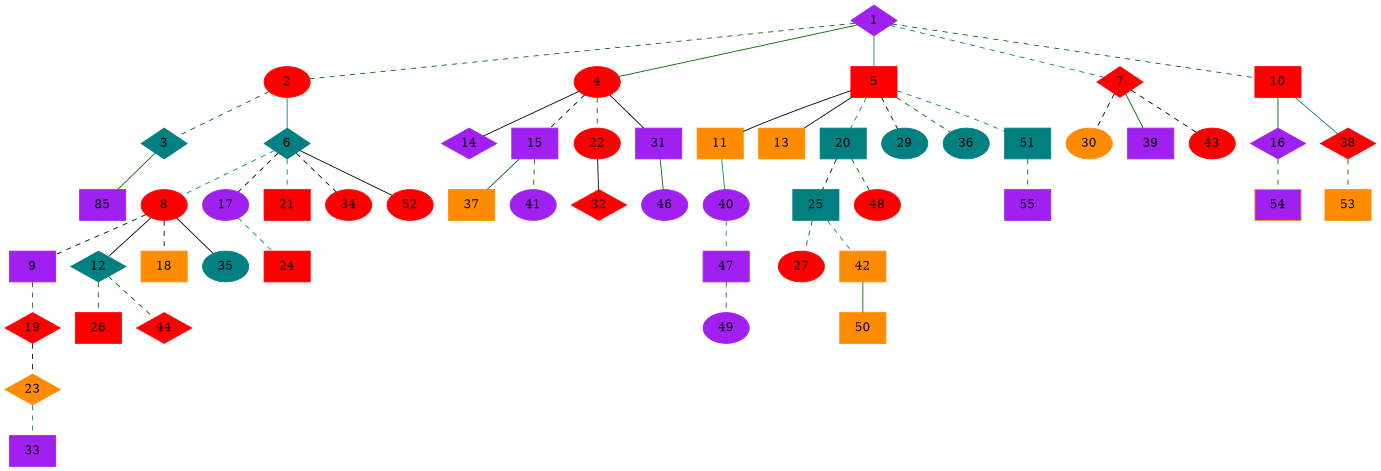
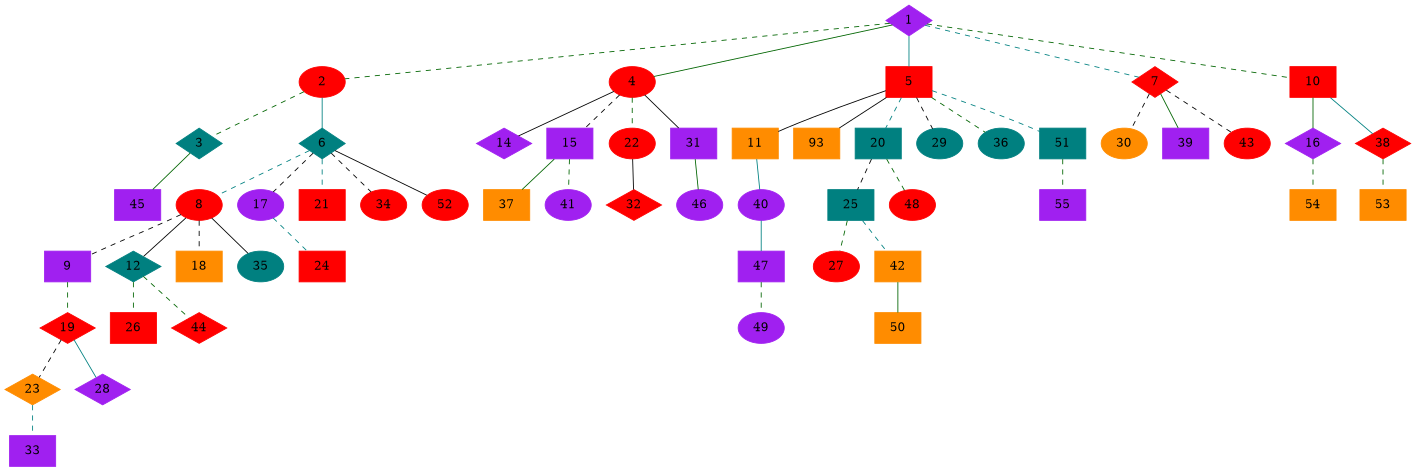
(782, 144) -> (817, 144)
(103, 205) -> (138, 205)
(1278, 205) -> (1313, 205)
(726, 236) -> (761, 236)
none -> (103, 390)
